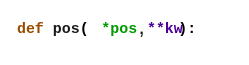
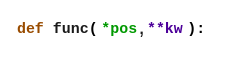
(87, 38) -> (91, 38)
